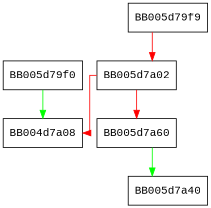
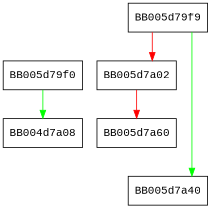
(90, 101) -> none
(152, 158) -> (192, 100)
